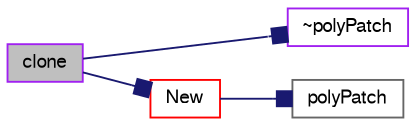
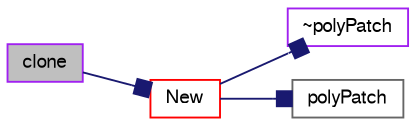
(175, 48) -> (254, 69)
